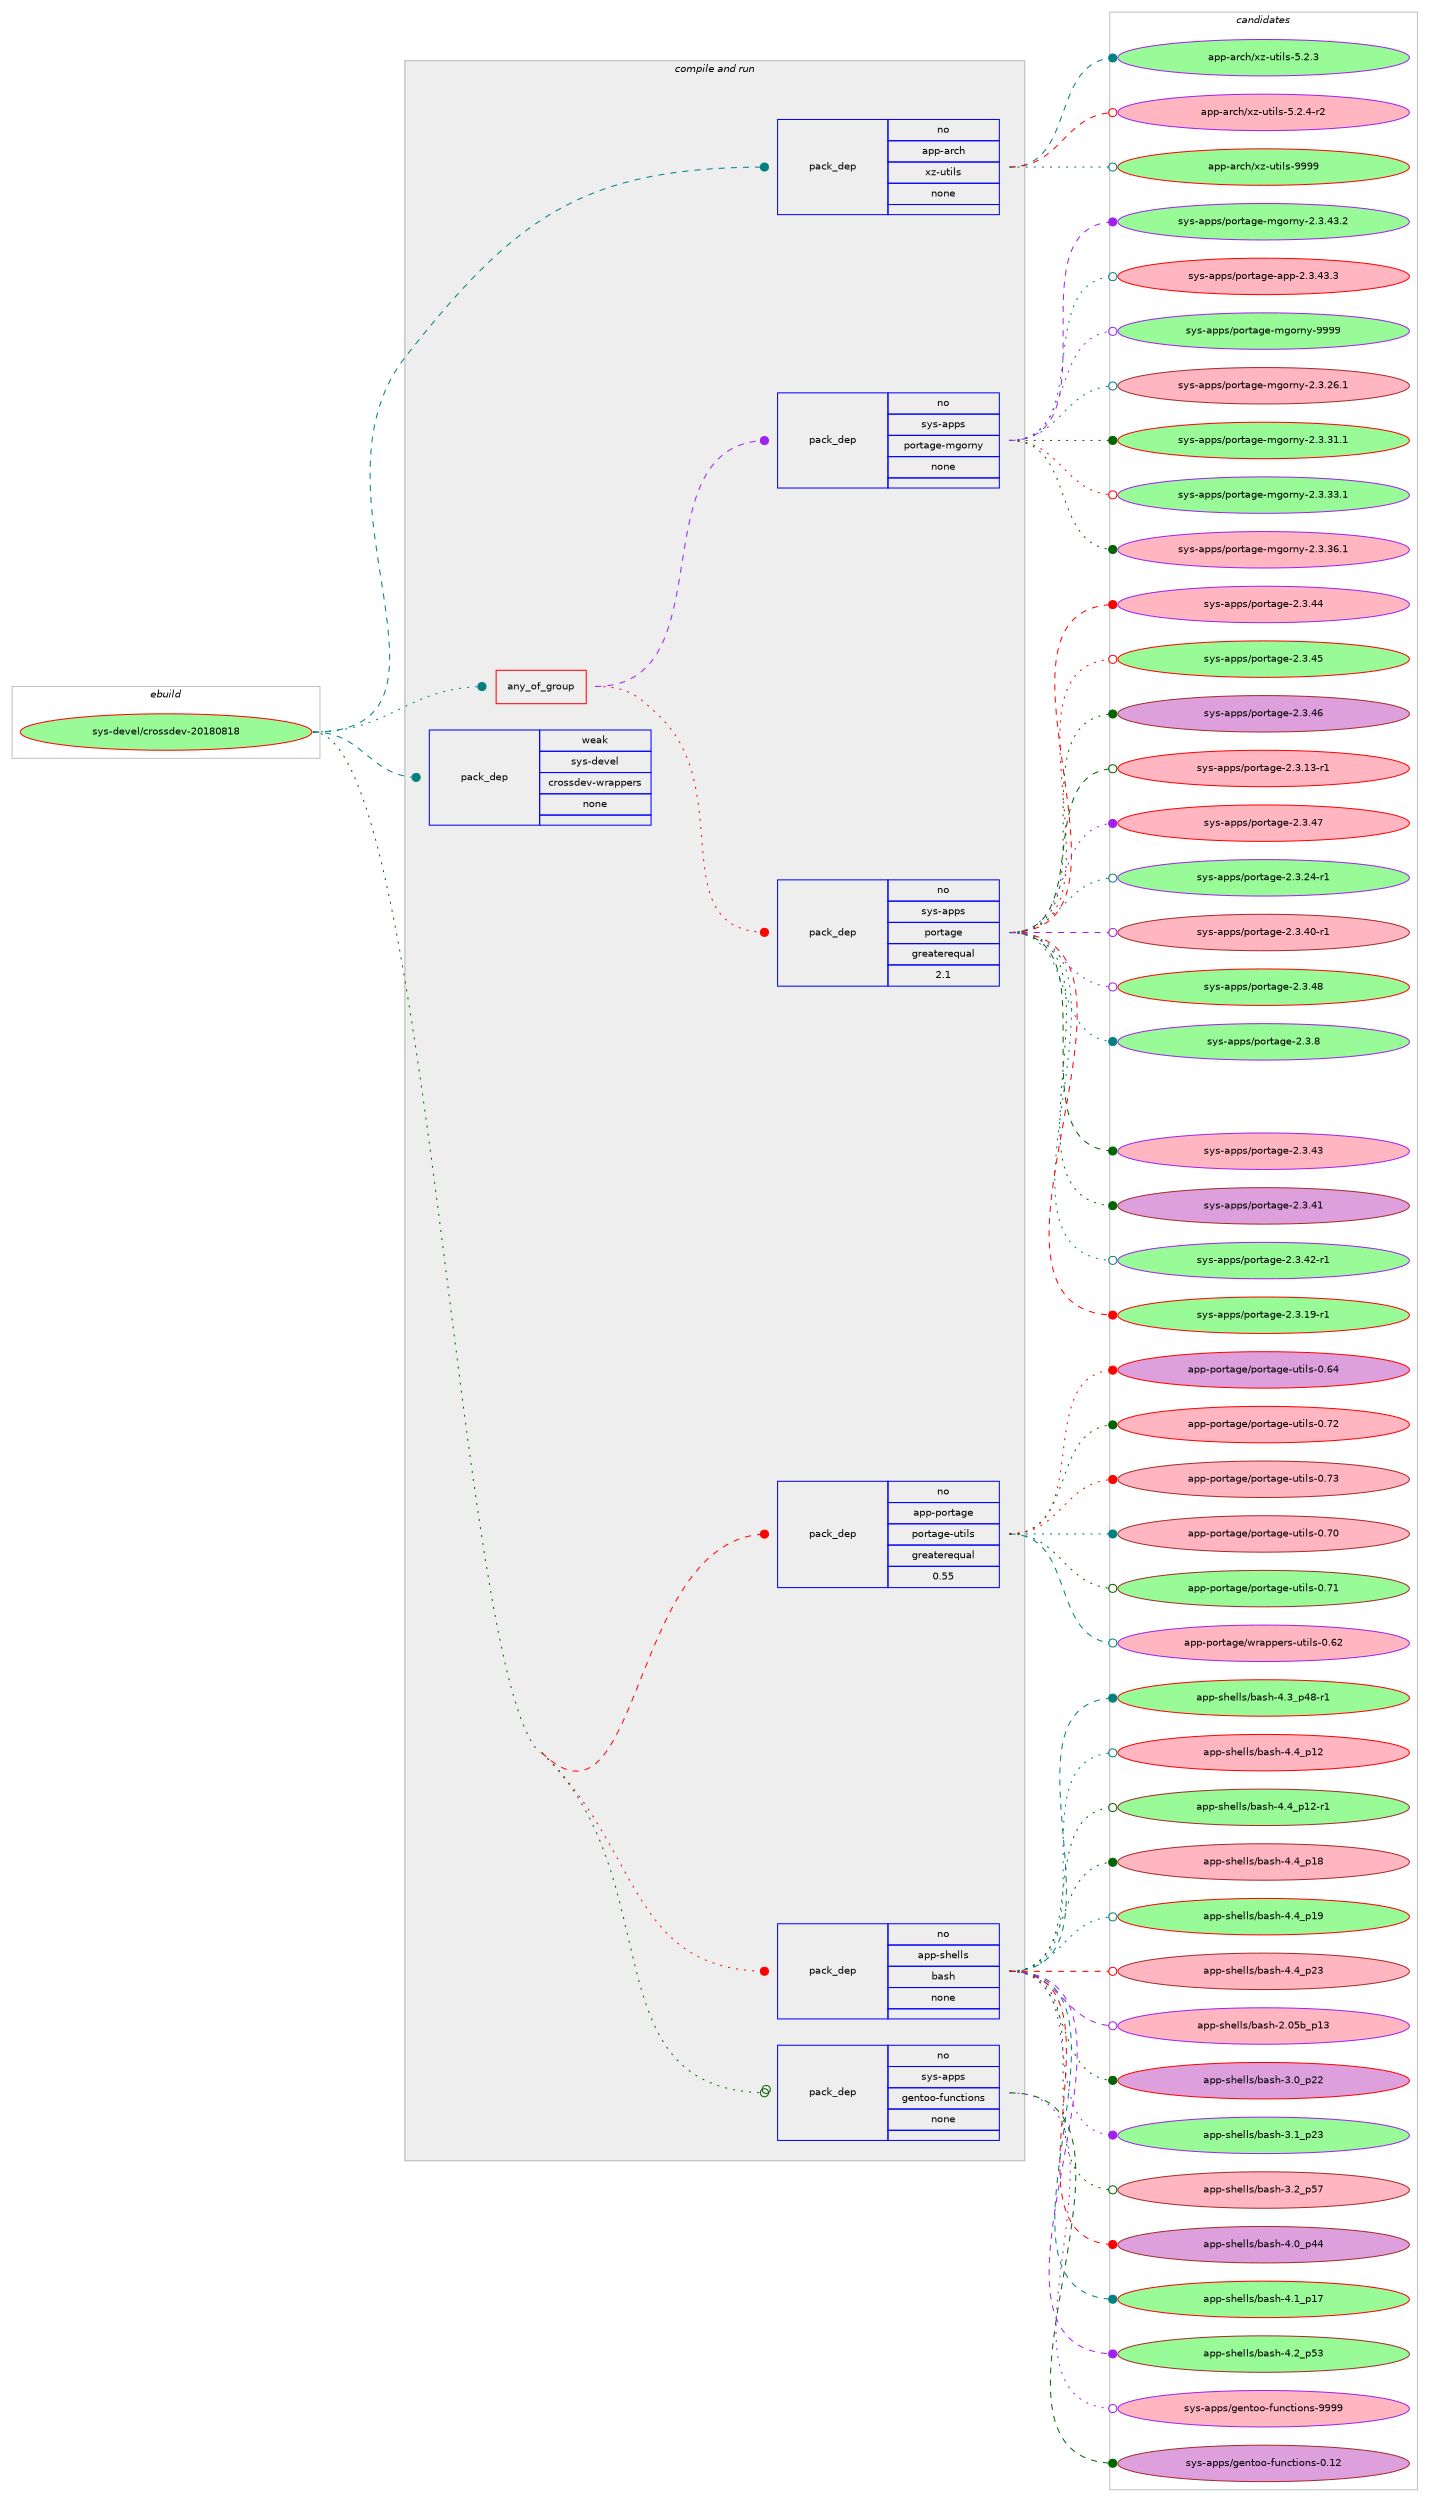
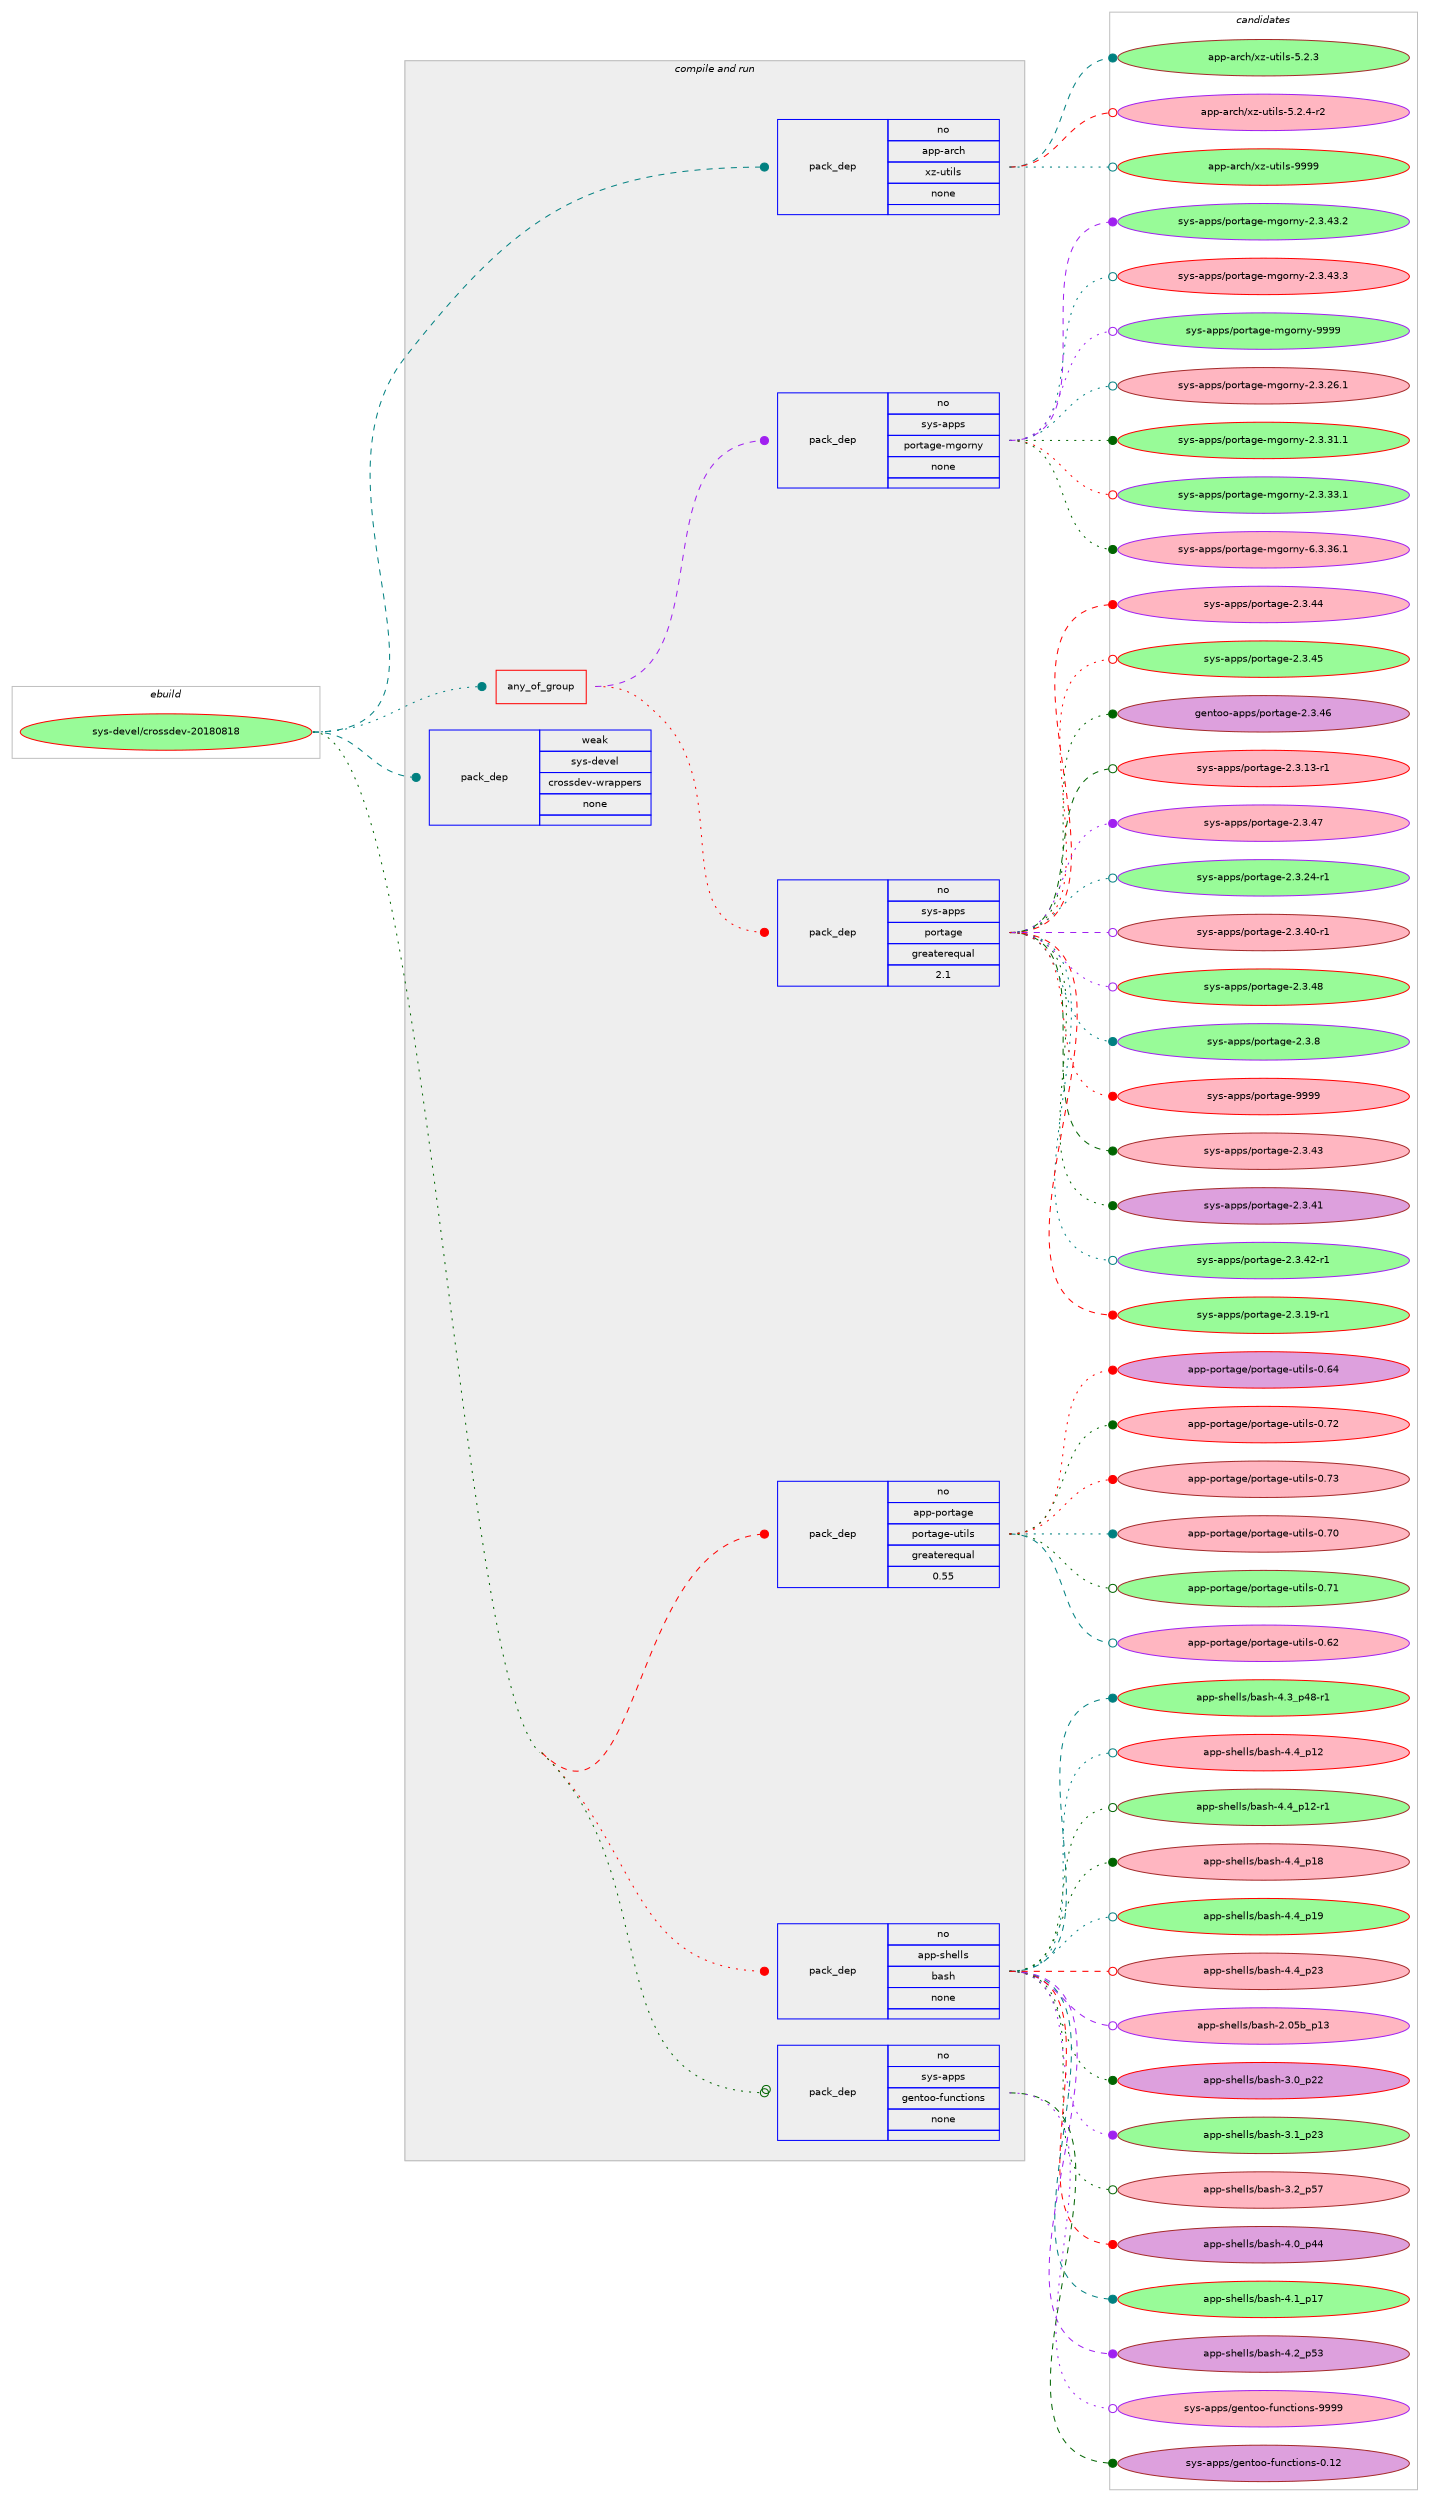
(1264, 58) -> (1264, 58)
(1264, 276) -> (1264, 276)
(1264, 550) -> (1264, 550)
(1264, 714) -> (1264, 714)
(1264, 823) -> (1264, 823)
none -> (1264, 1097)
(1264, 1151) -> (1264, 1151)
(1264, 1643) -> (1264, 1643)
(1264, 2135) -> (1264, 2135)
(1264, 2354) -> (1264, 2354)
